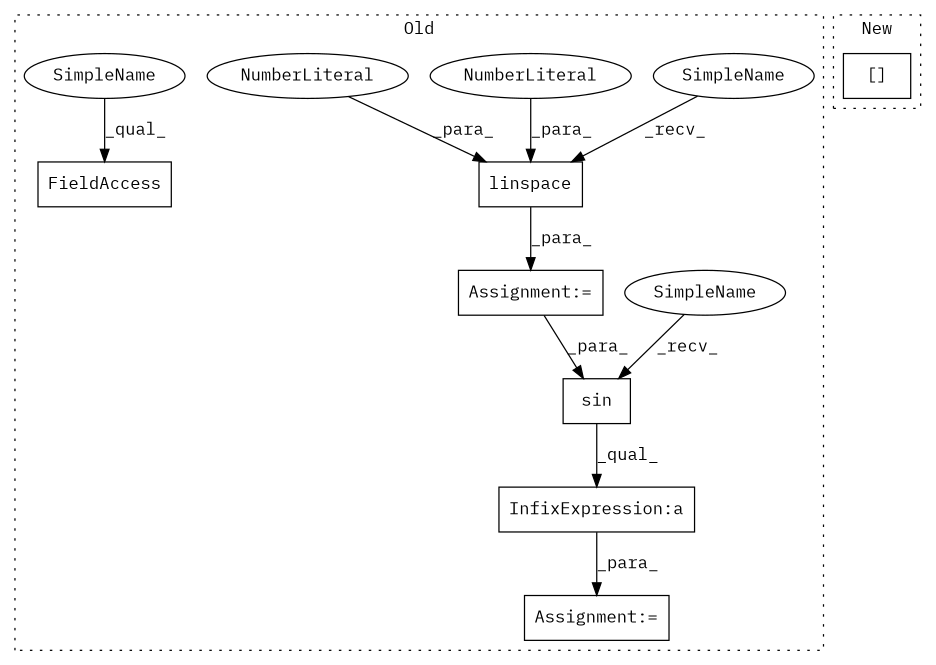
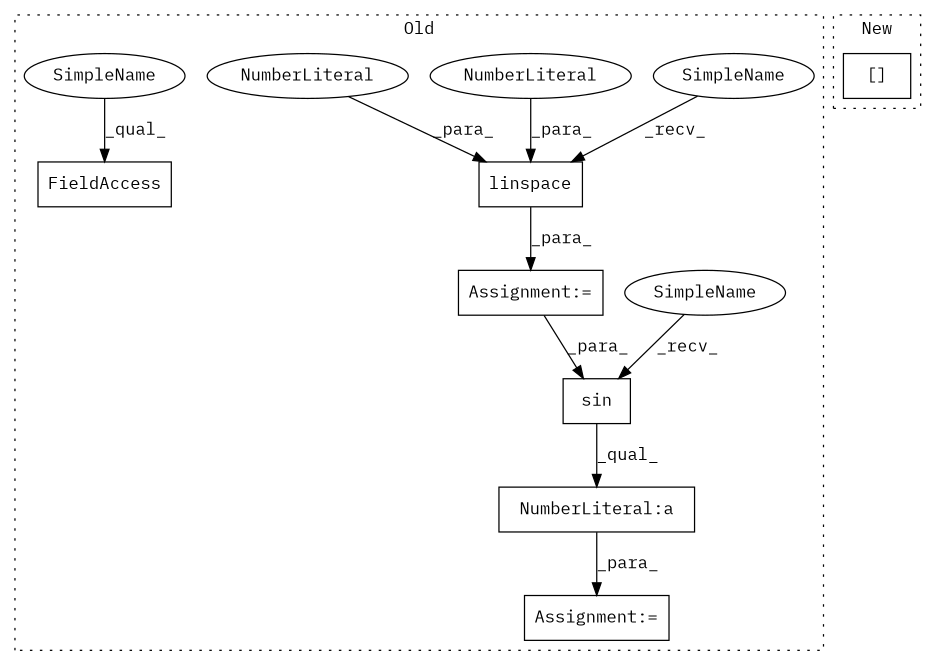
(597, 510) -> (597, 510)
